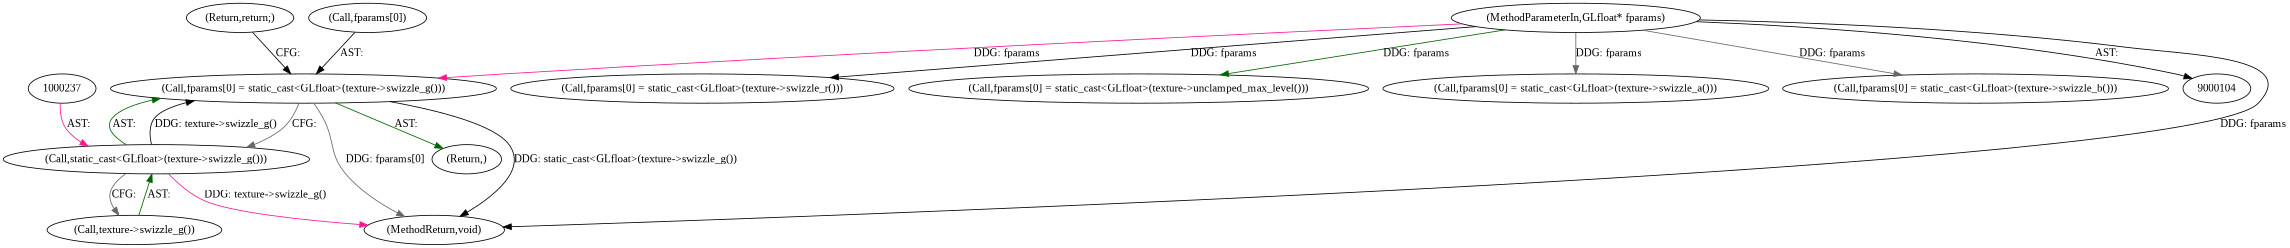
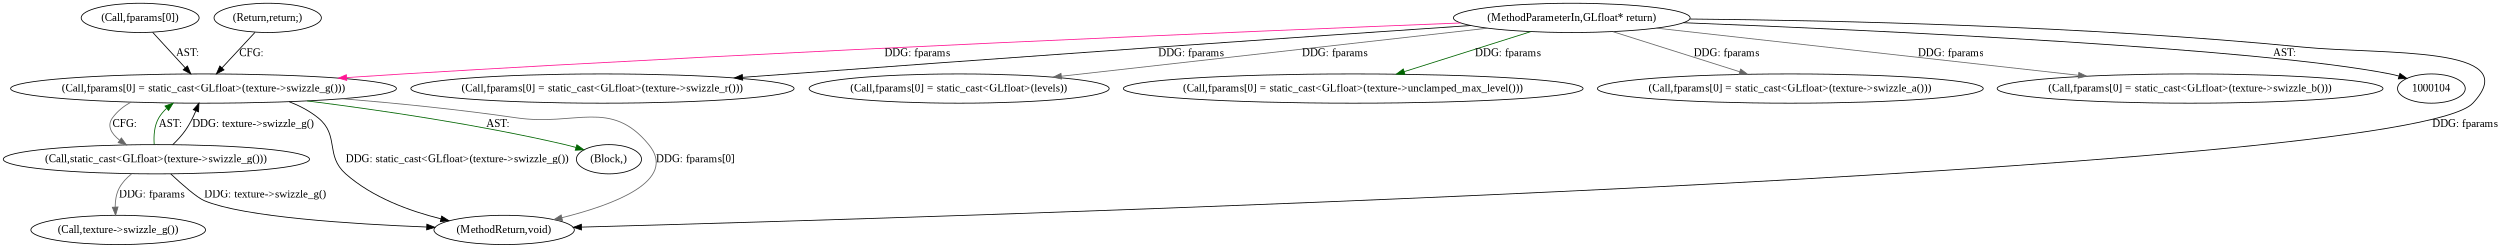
(1576, 18) -> (1572, 18)
(62, 89) -> none
none -> (959, 89)
(2217, 89) -> (2431, 89)
(467, 159) -> (609, 159)
(126, 195) -> (152, 195)
(144, 199) -> none
(259, 214) -> (293, 218)
